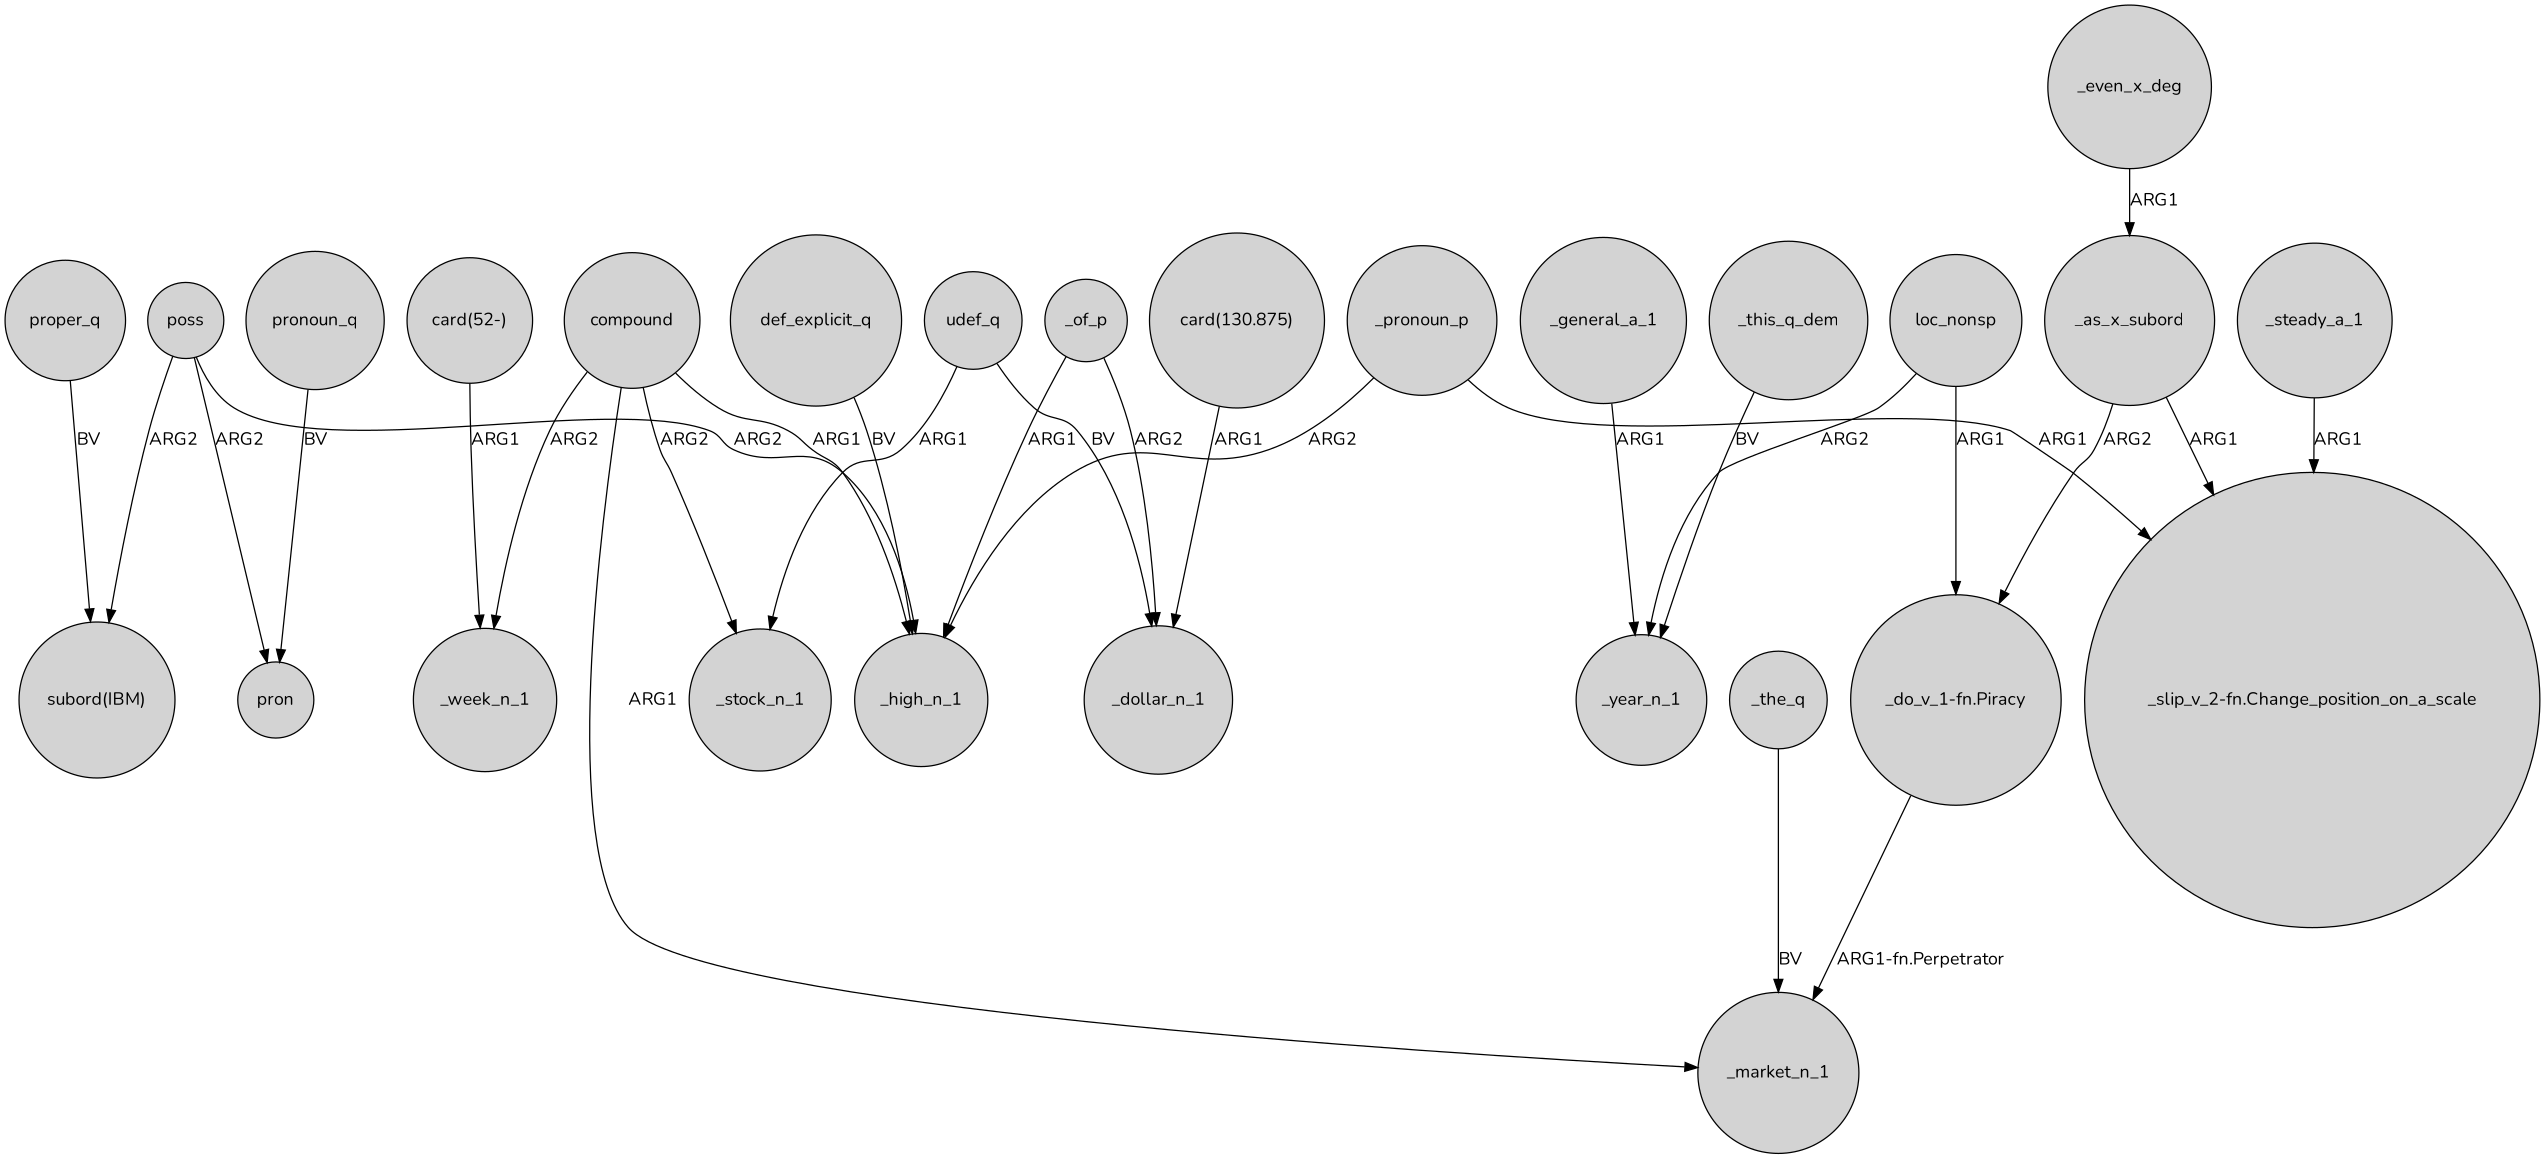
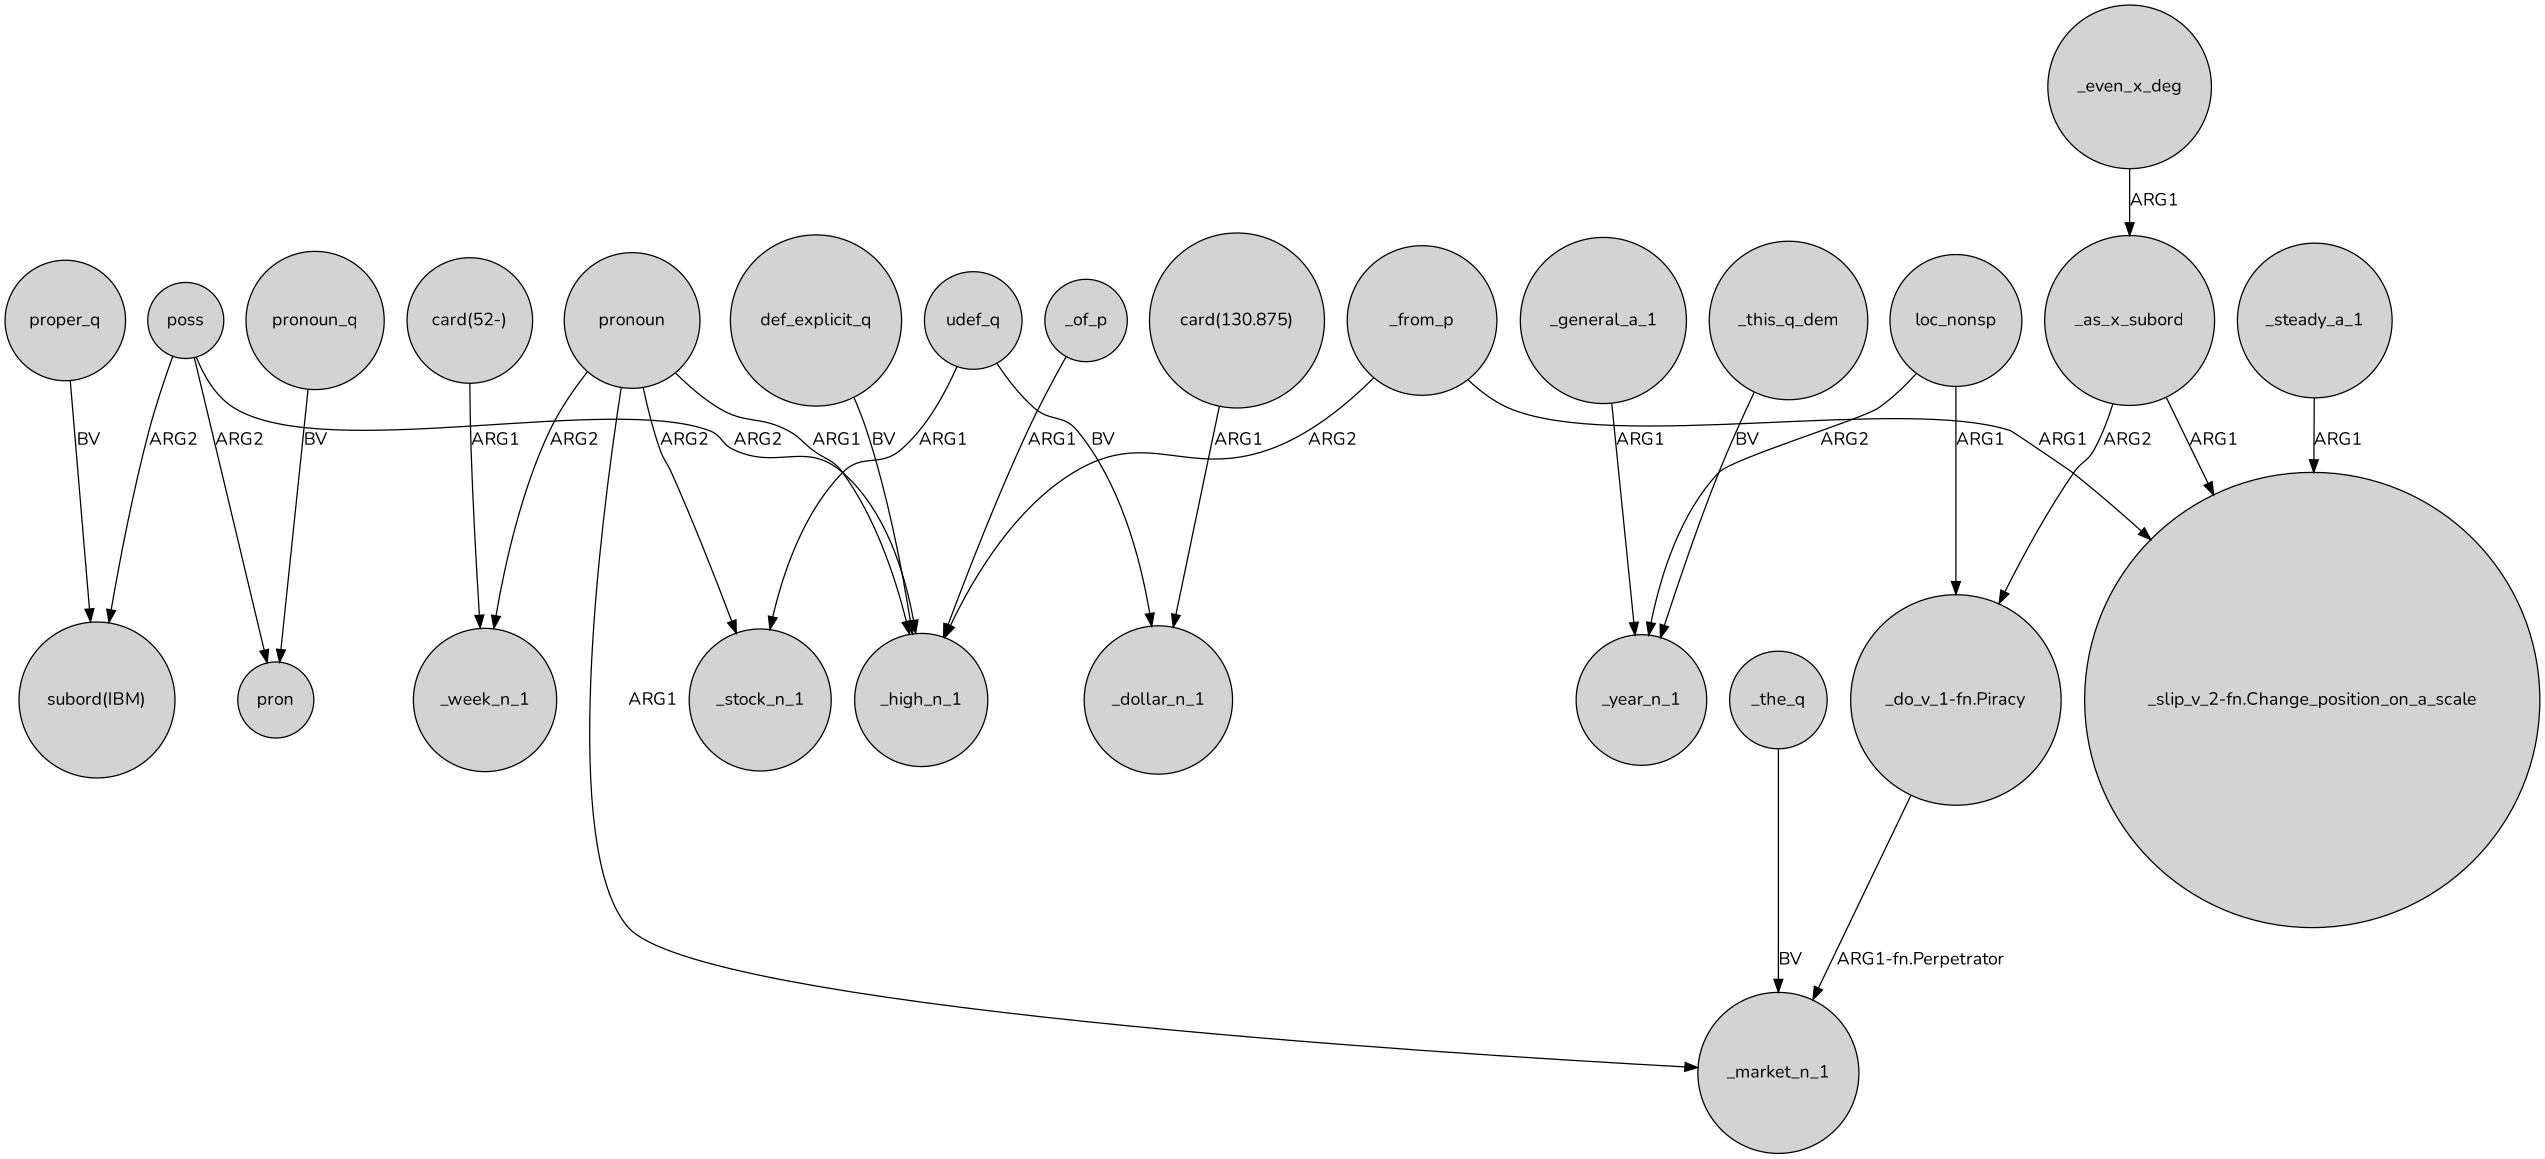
(632, 320) -> (632, 320)
(1422, 320) -> (1422, 320)
(1141, 483) -> none
